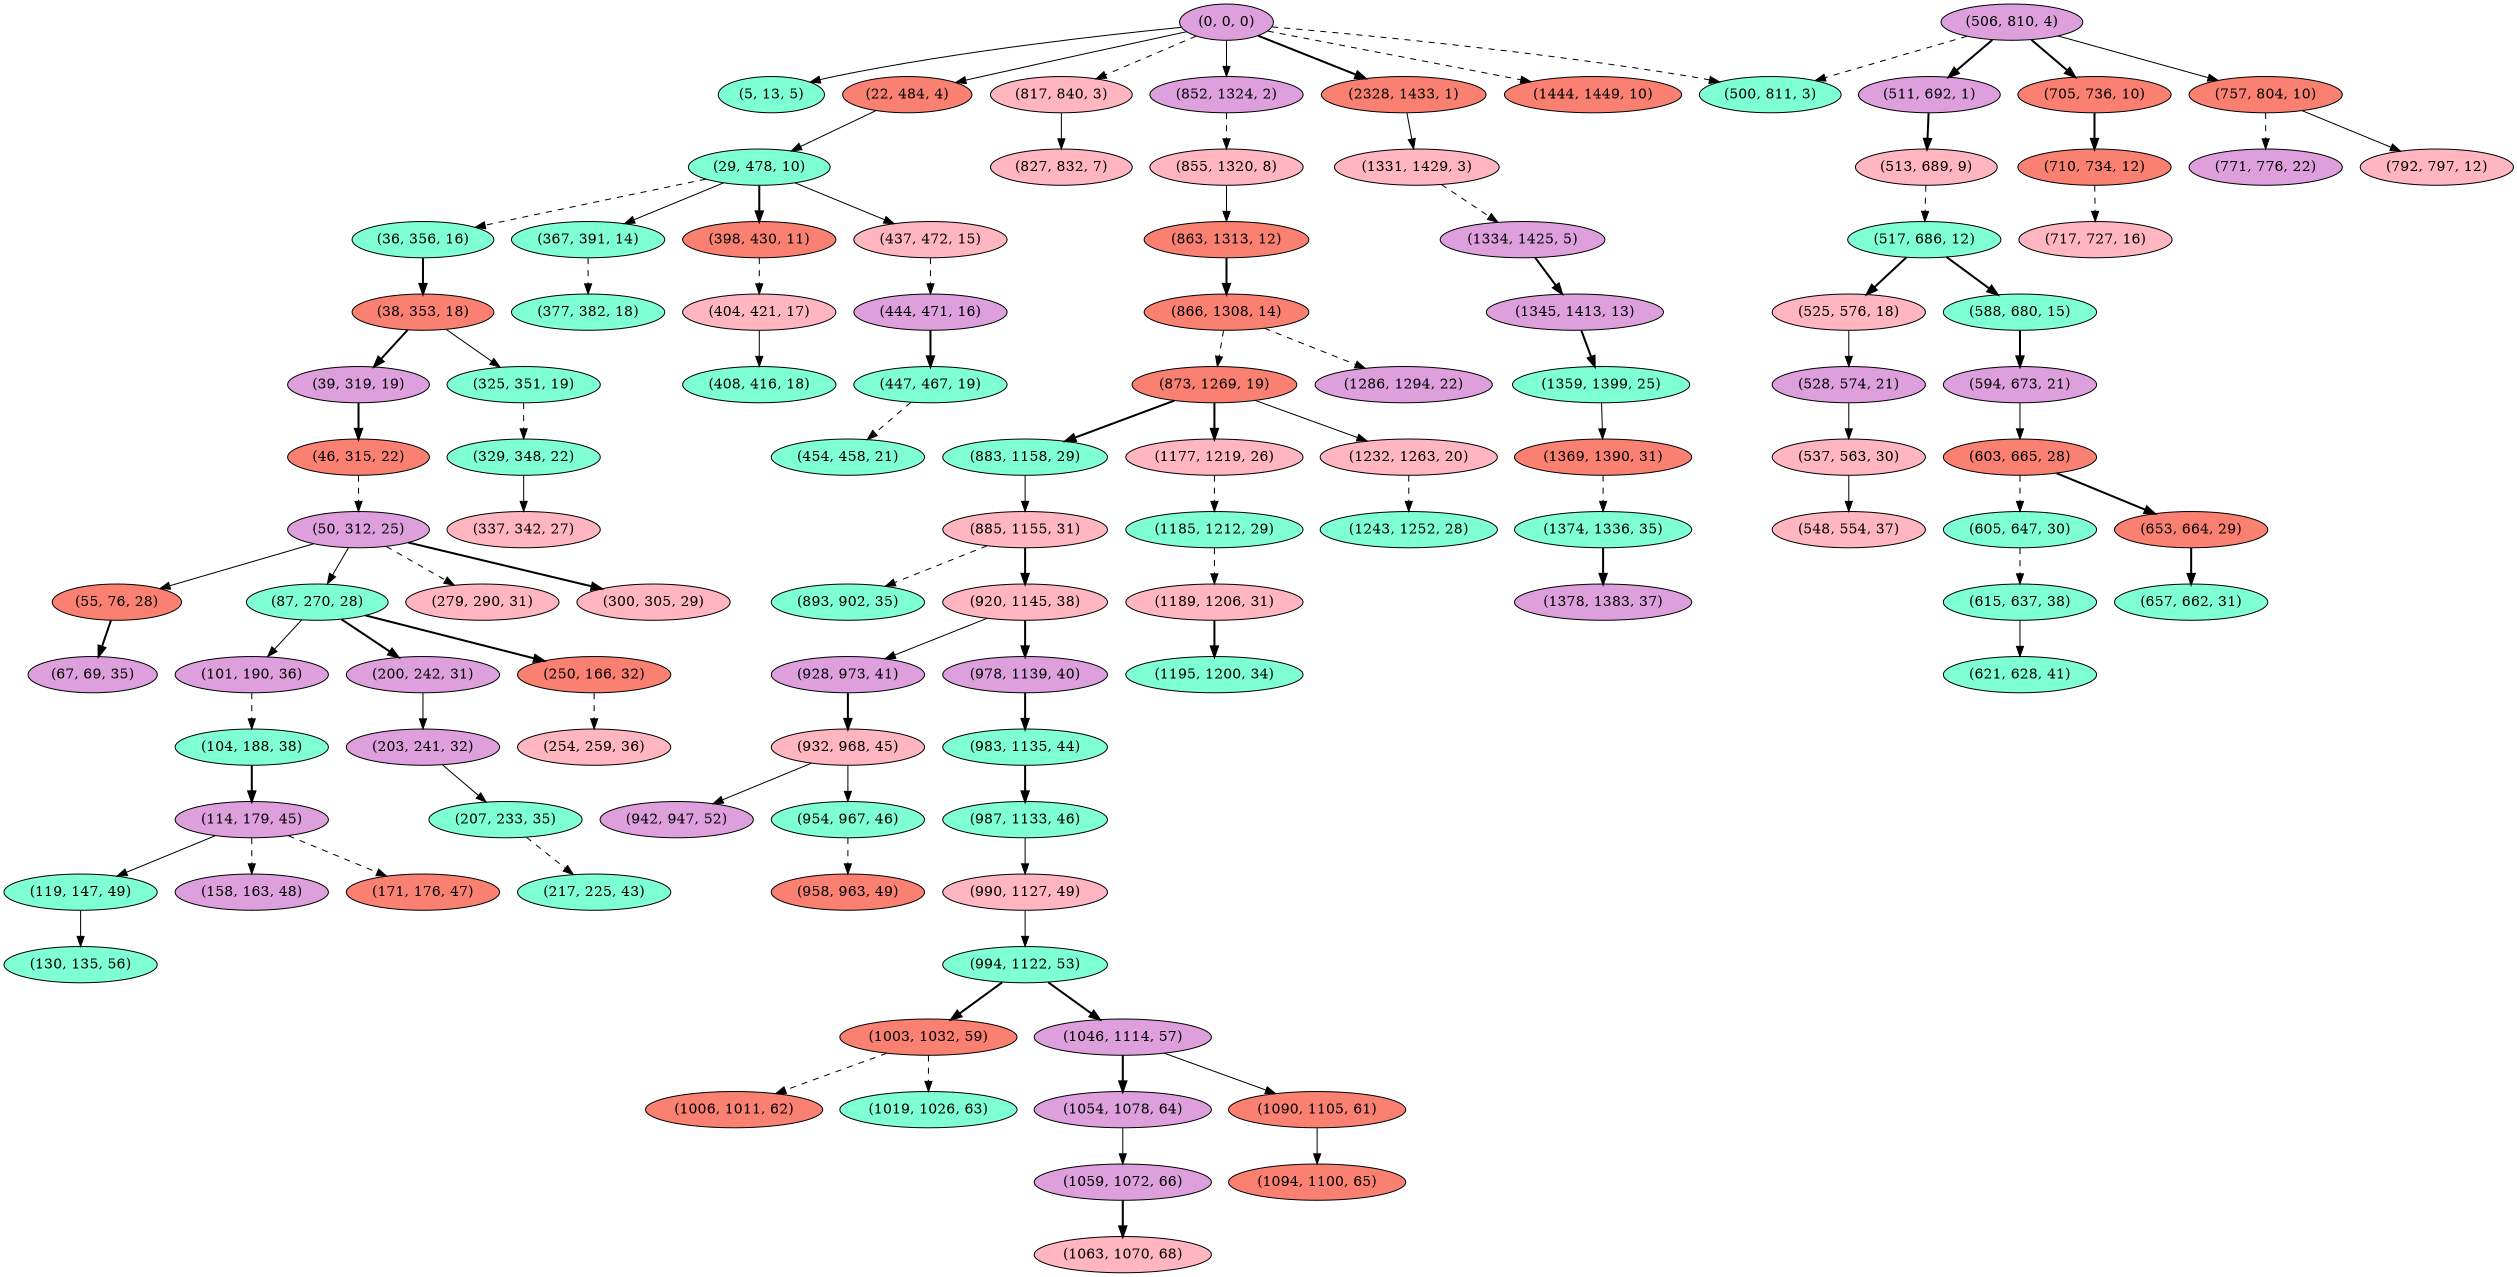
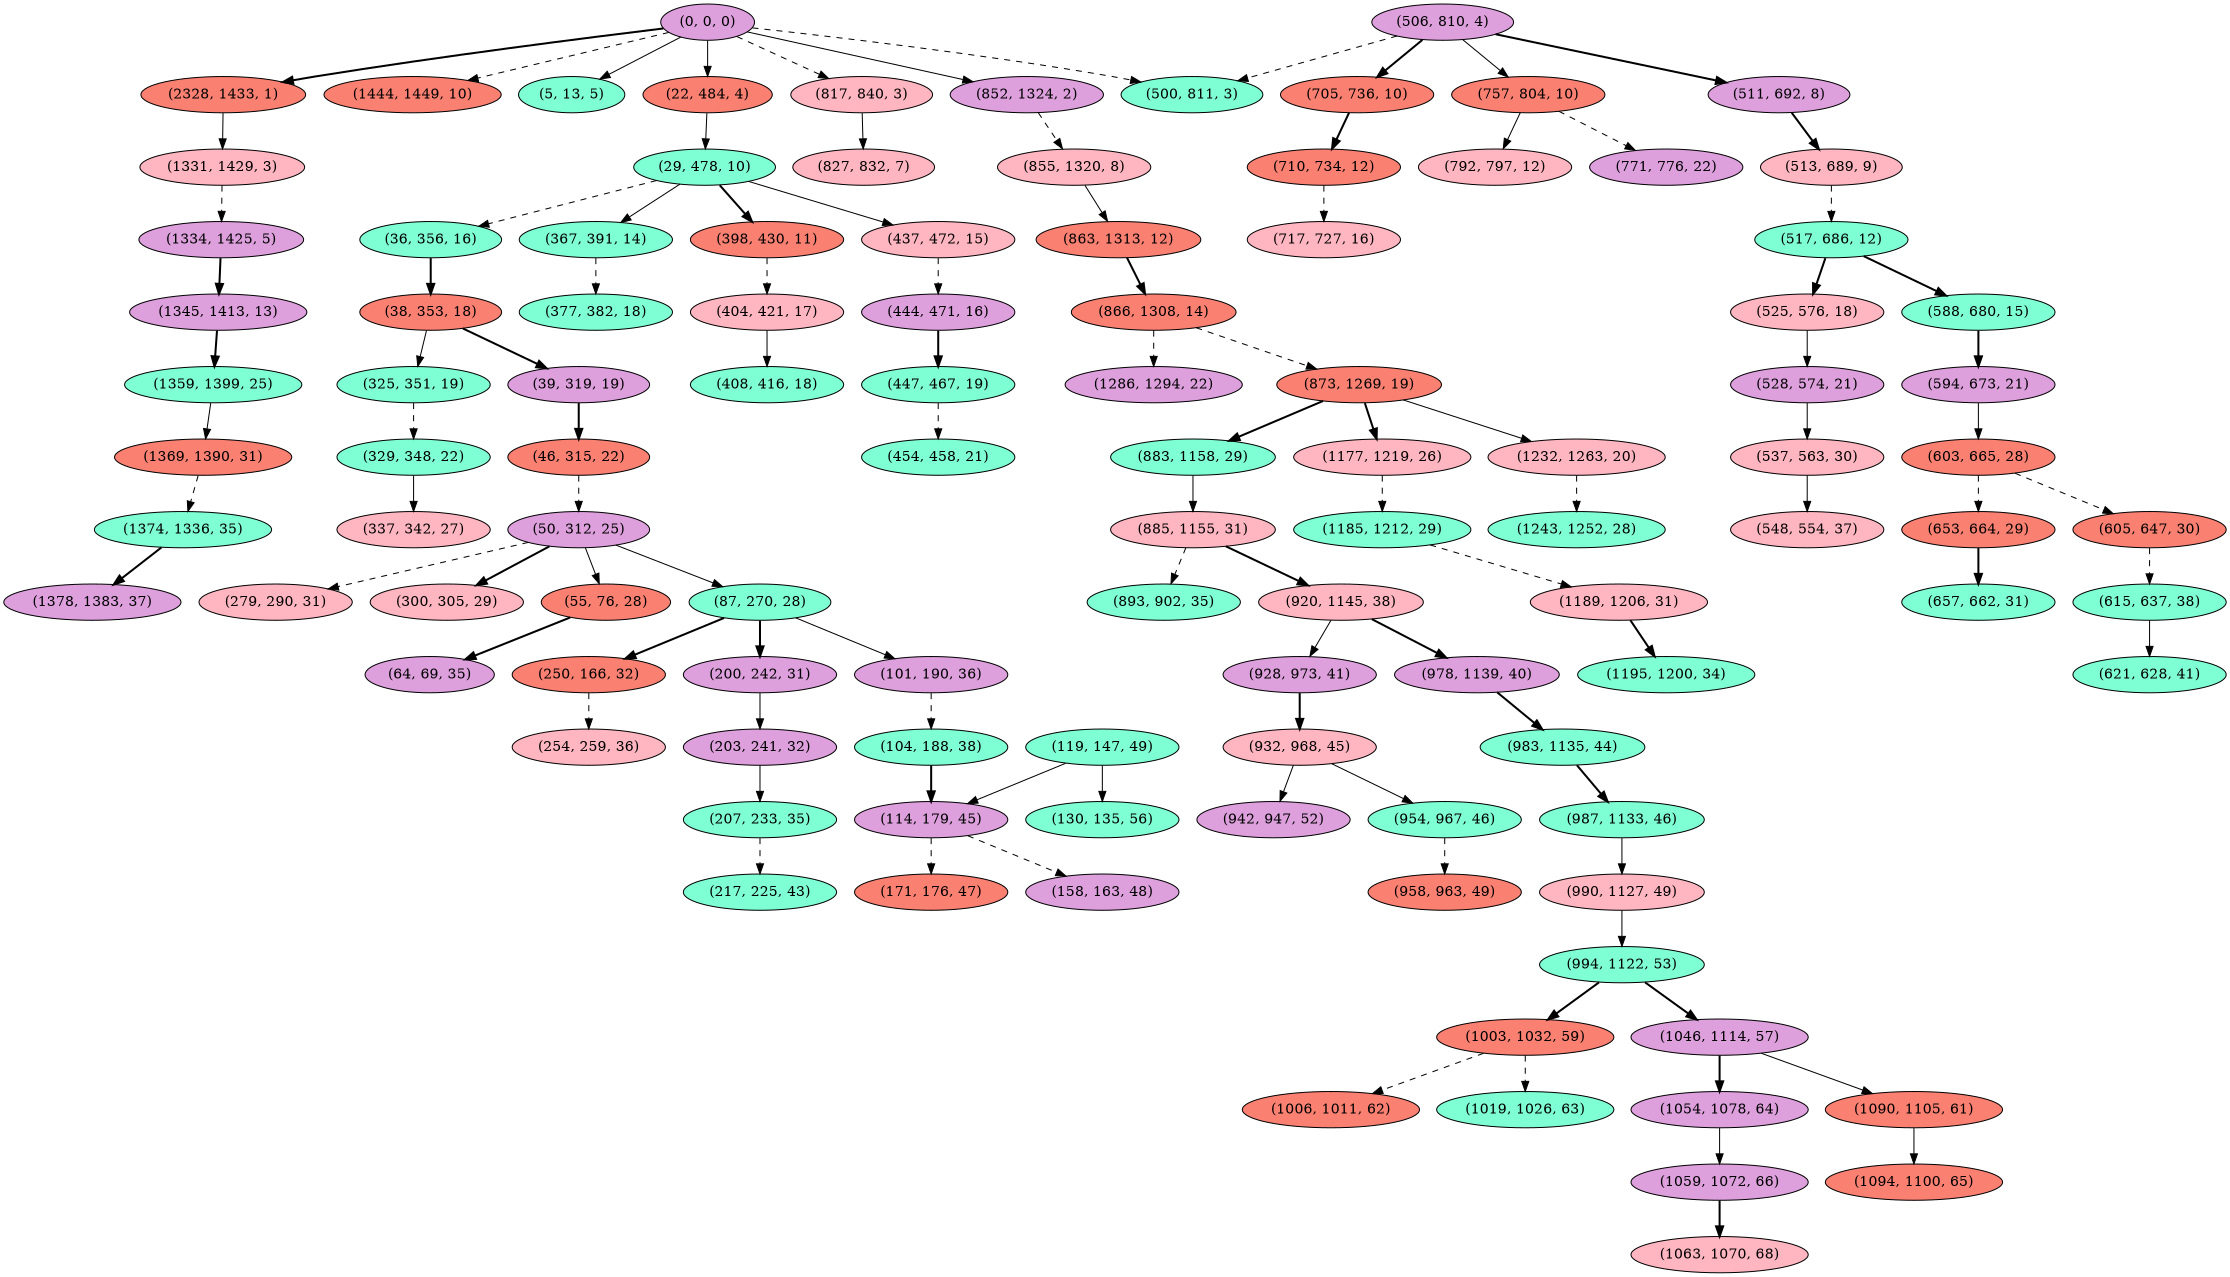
(1929, 95) -> (1779, 95)
(2101, 492) -> (1978, 488)
(2020, 530) -> (2150, 530)
(93, 675) -> (430, 675)
(171, 854) -> (1021, 782)
